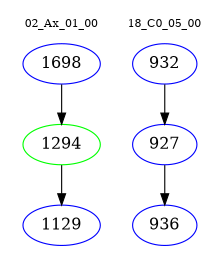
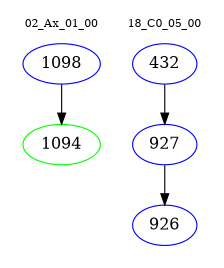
(62, 64) -> (62, 64)
(165, 64) -> (165, 64)
(62, 145) -> (62, 145)
(62, 225) -> none
(165, 225) -> (165, 225)
